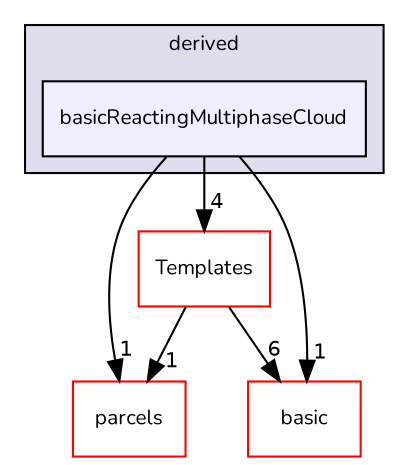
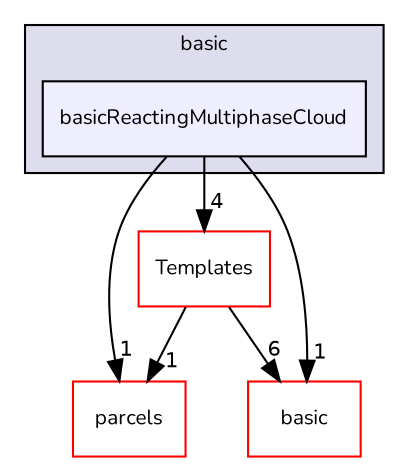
(204, 45) -> (204, 45)
